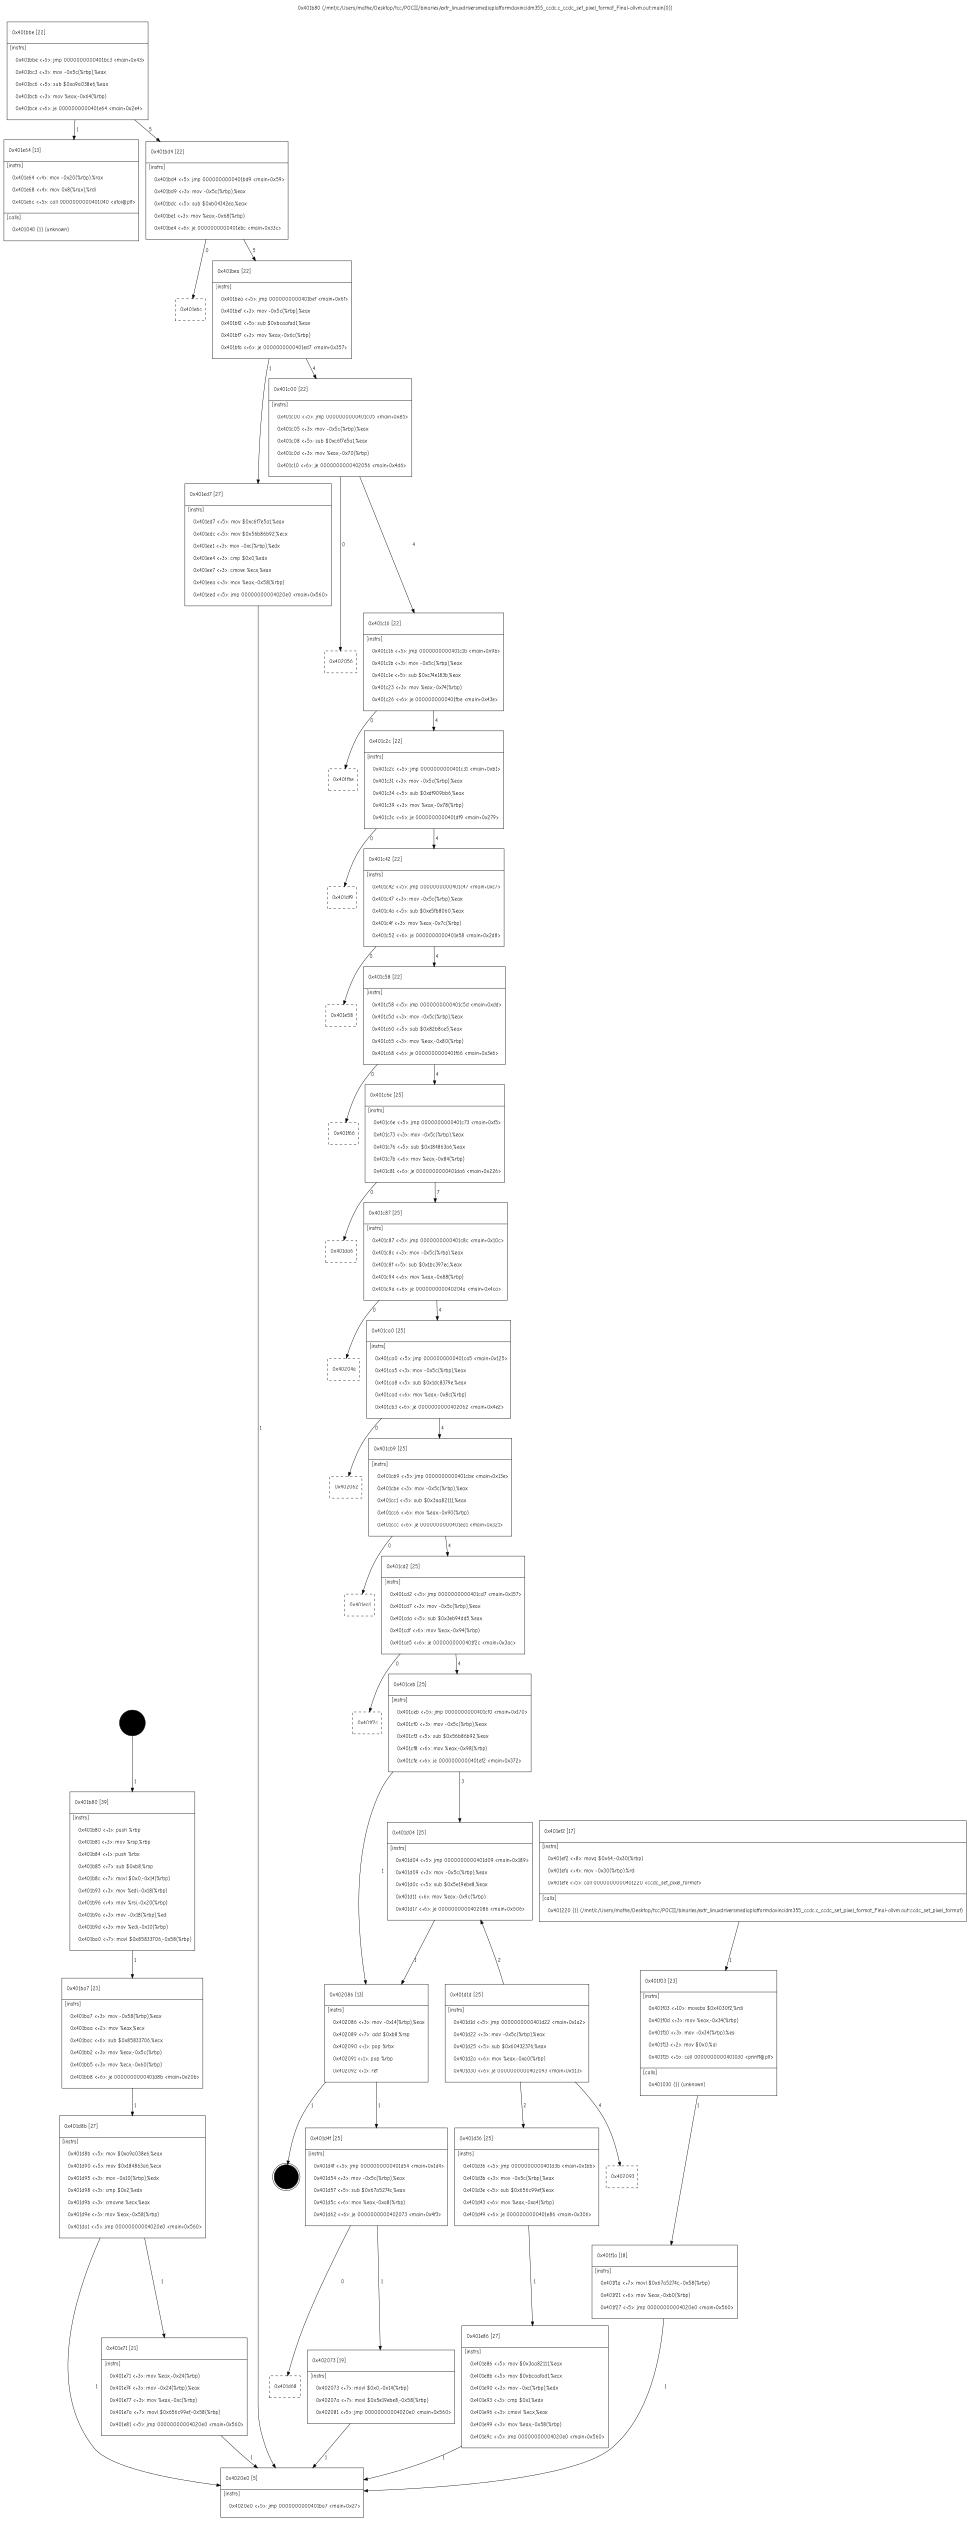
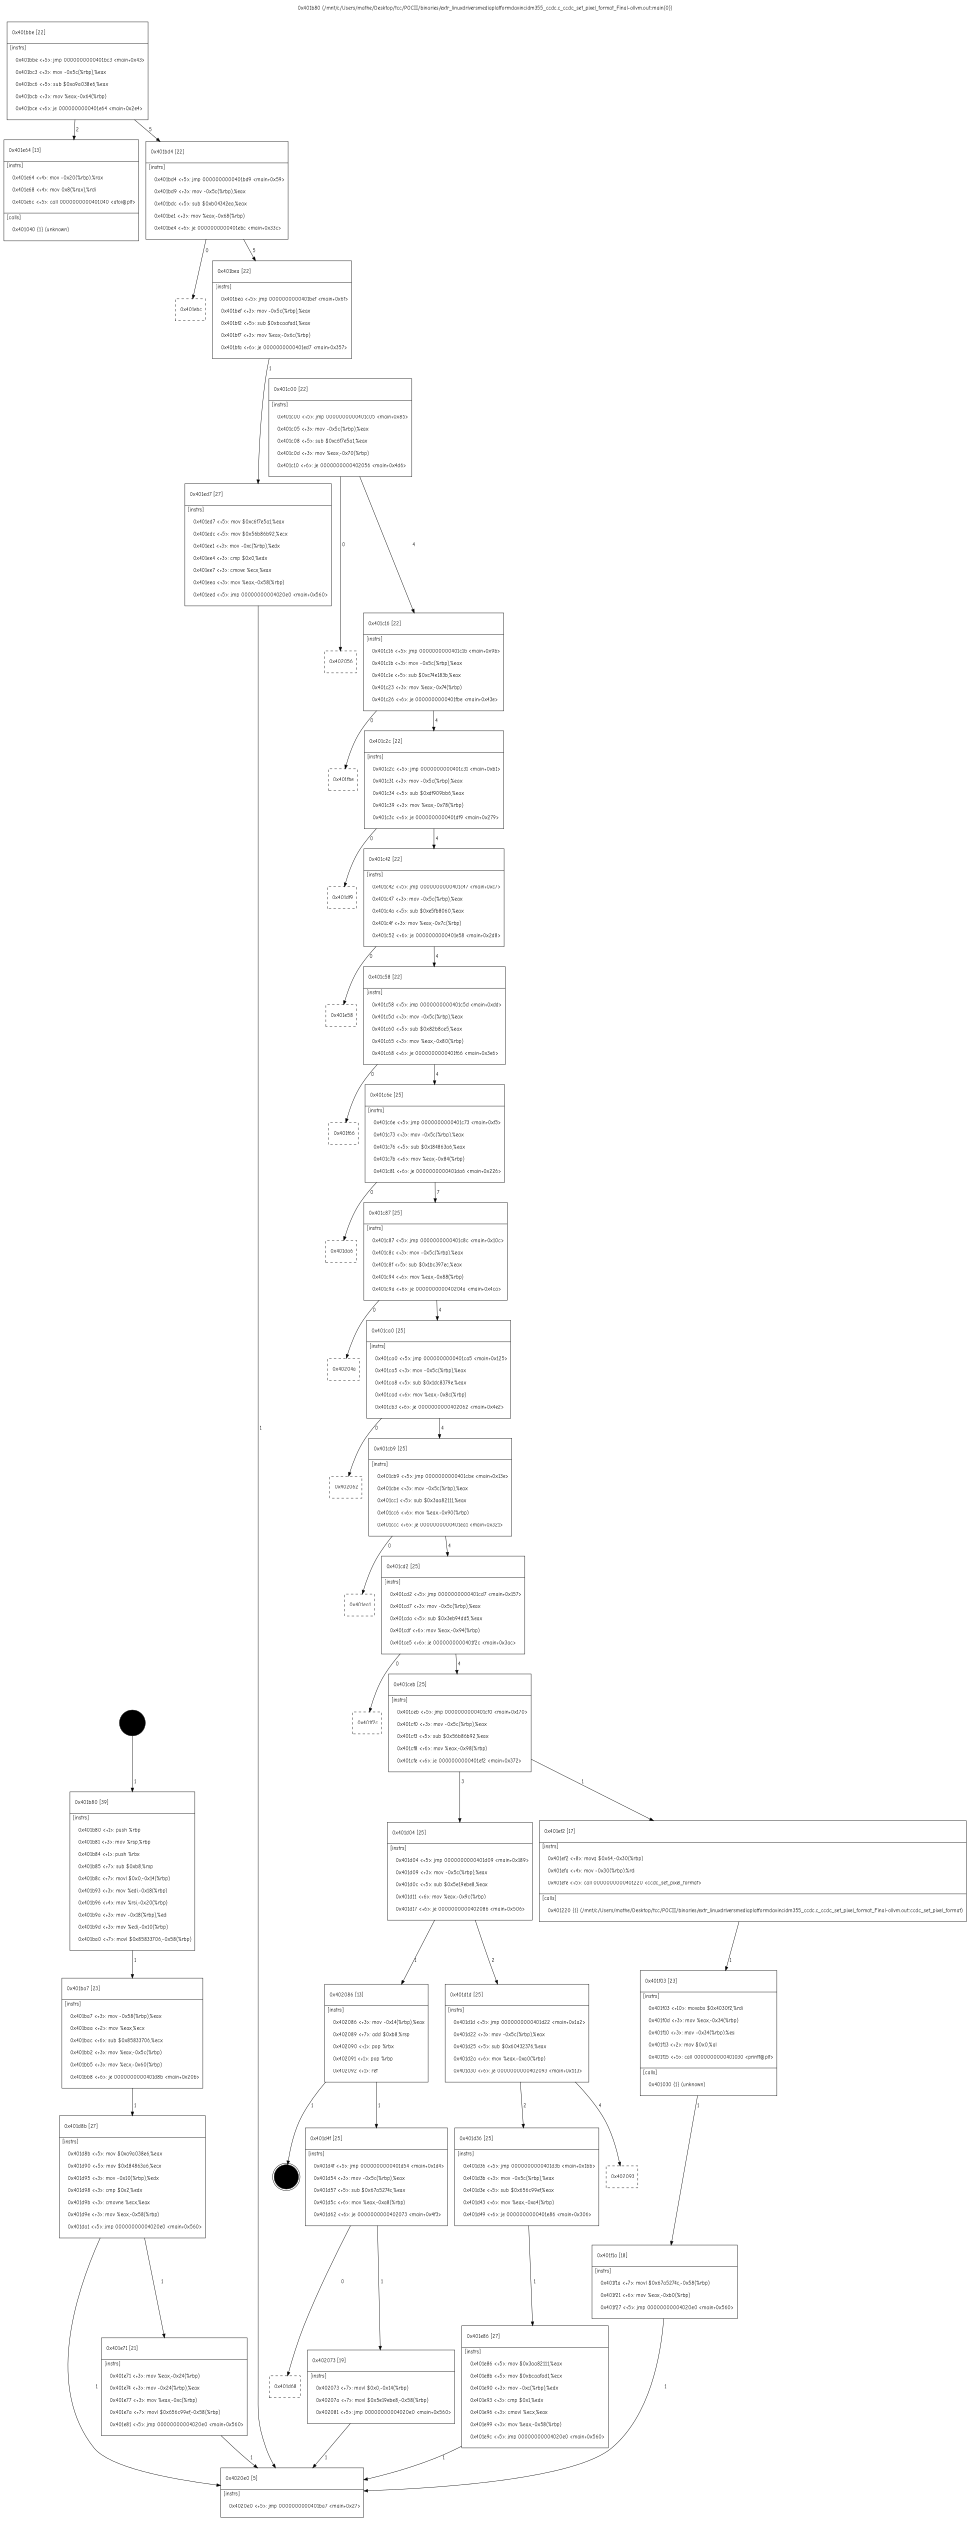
(77, 130) -> (77, 130)
(310, 367) -> none
(360, 1873) -> (591, 1789)
(494, 1954) -> (485, 1950)
